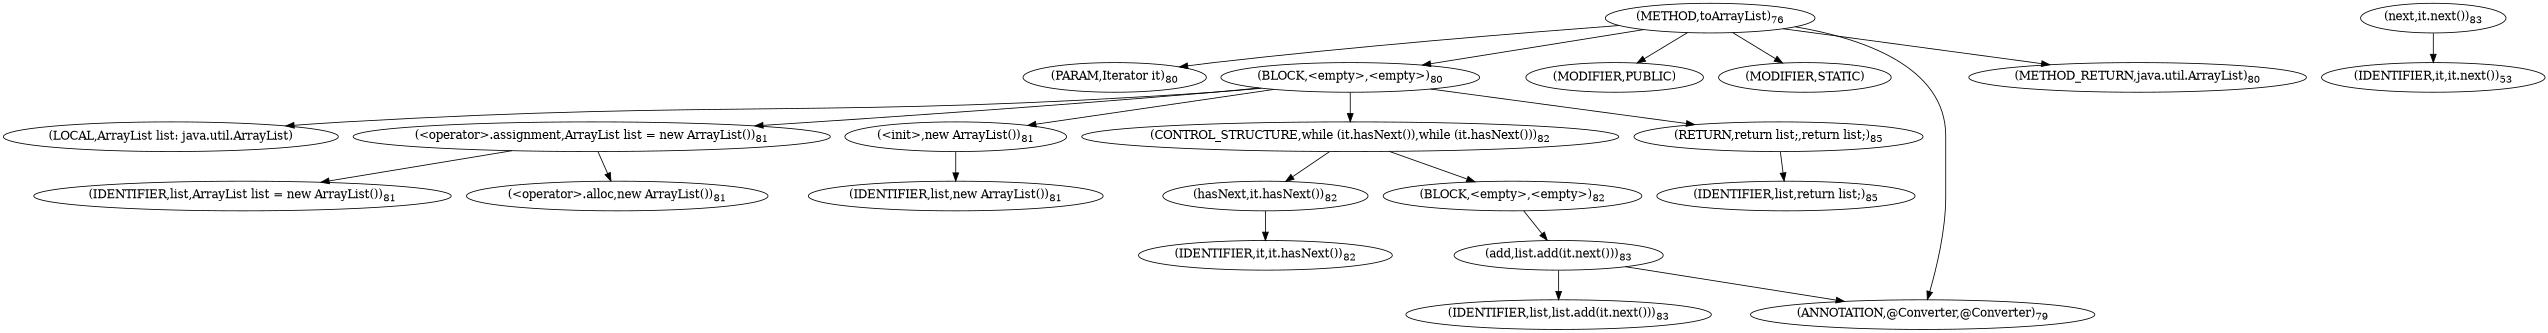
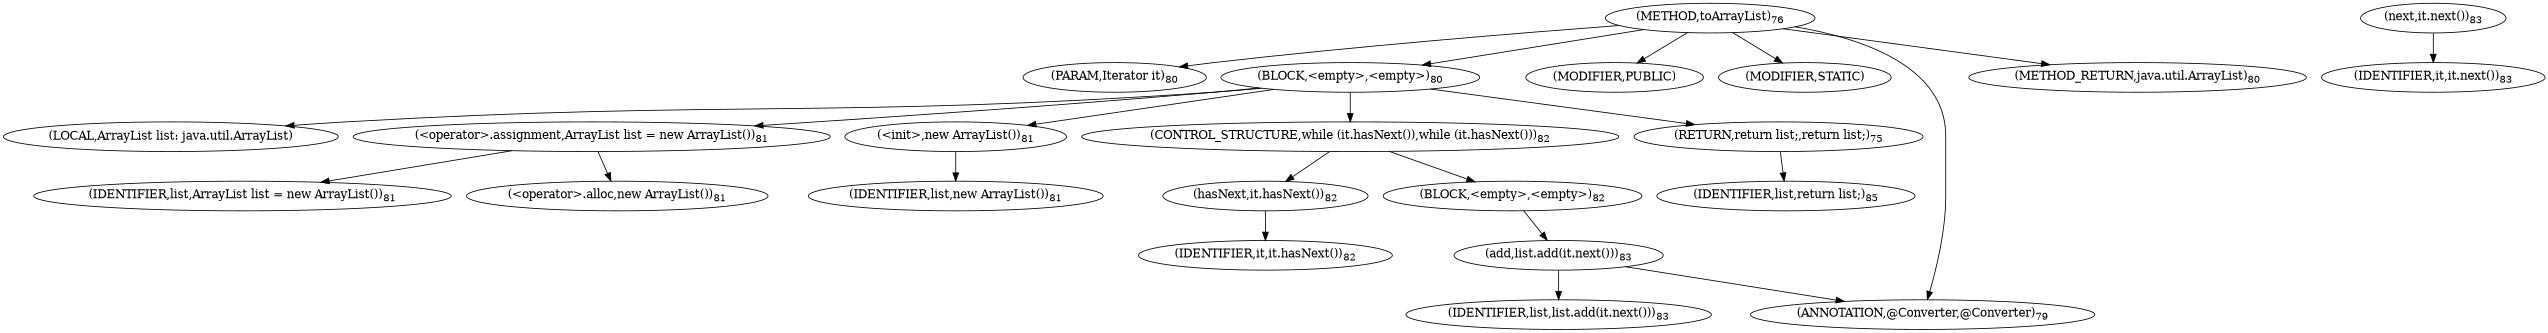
(2506, 76) -> (2506, 76)
(1877, 135) -> (1877, 135)
